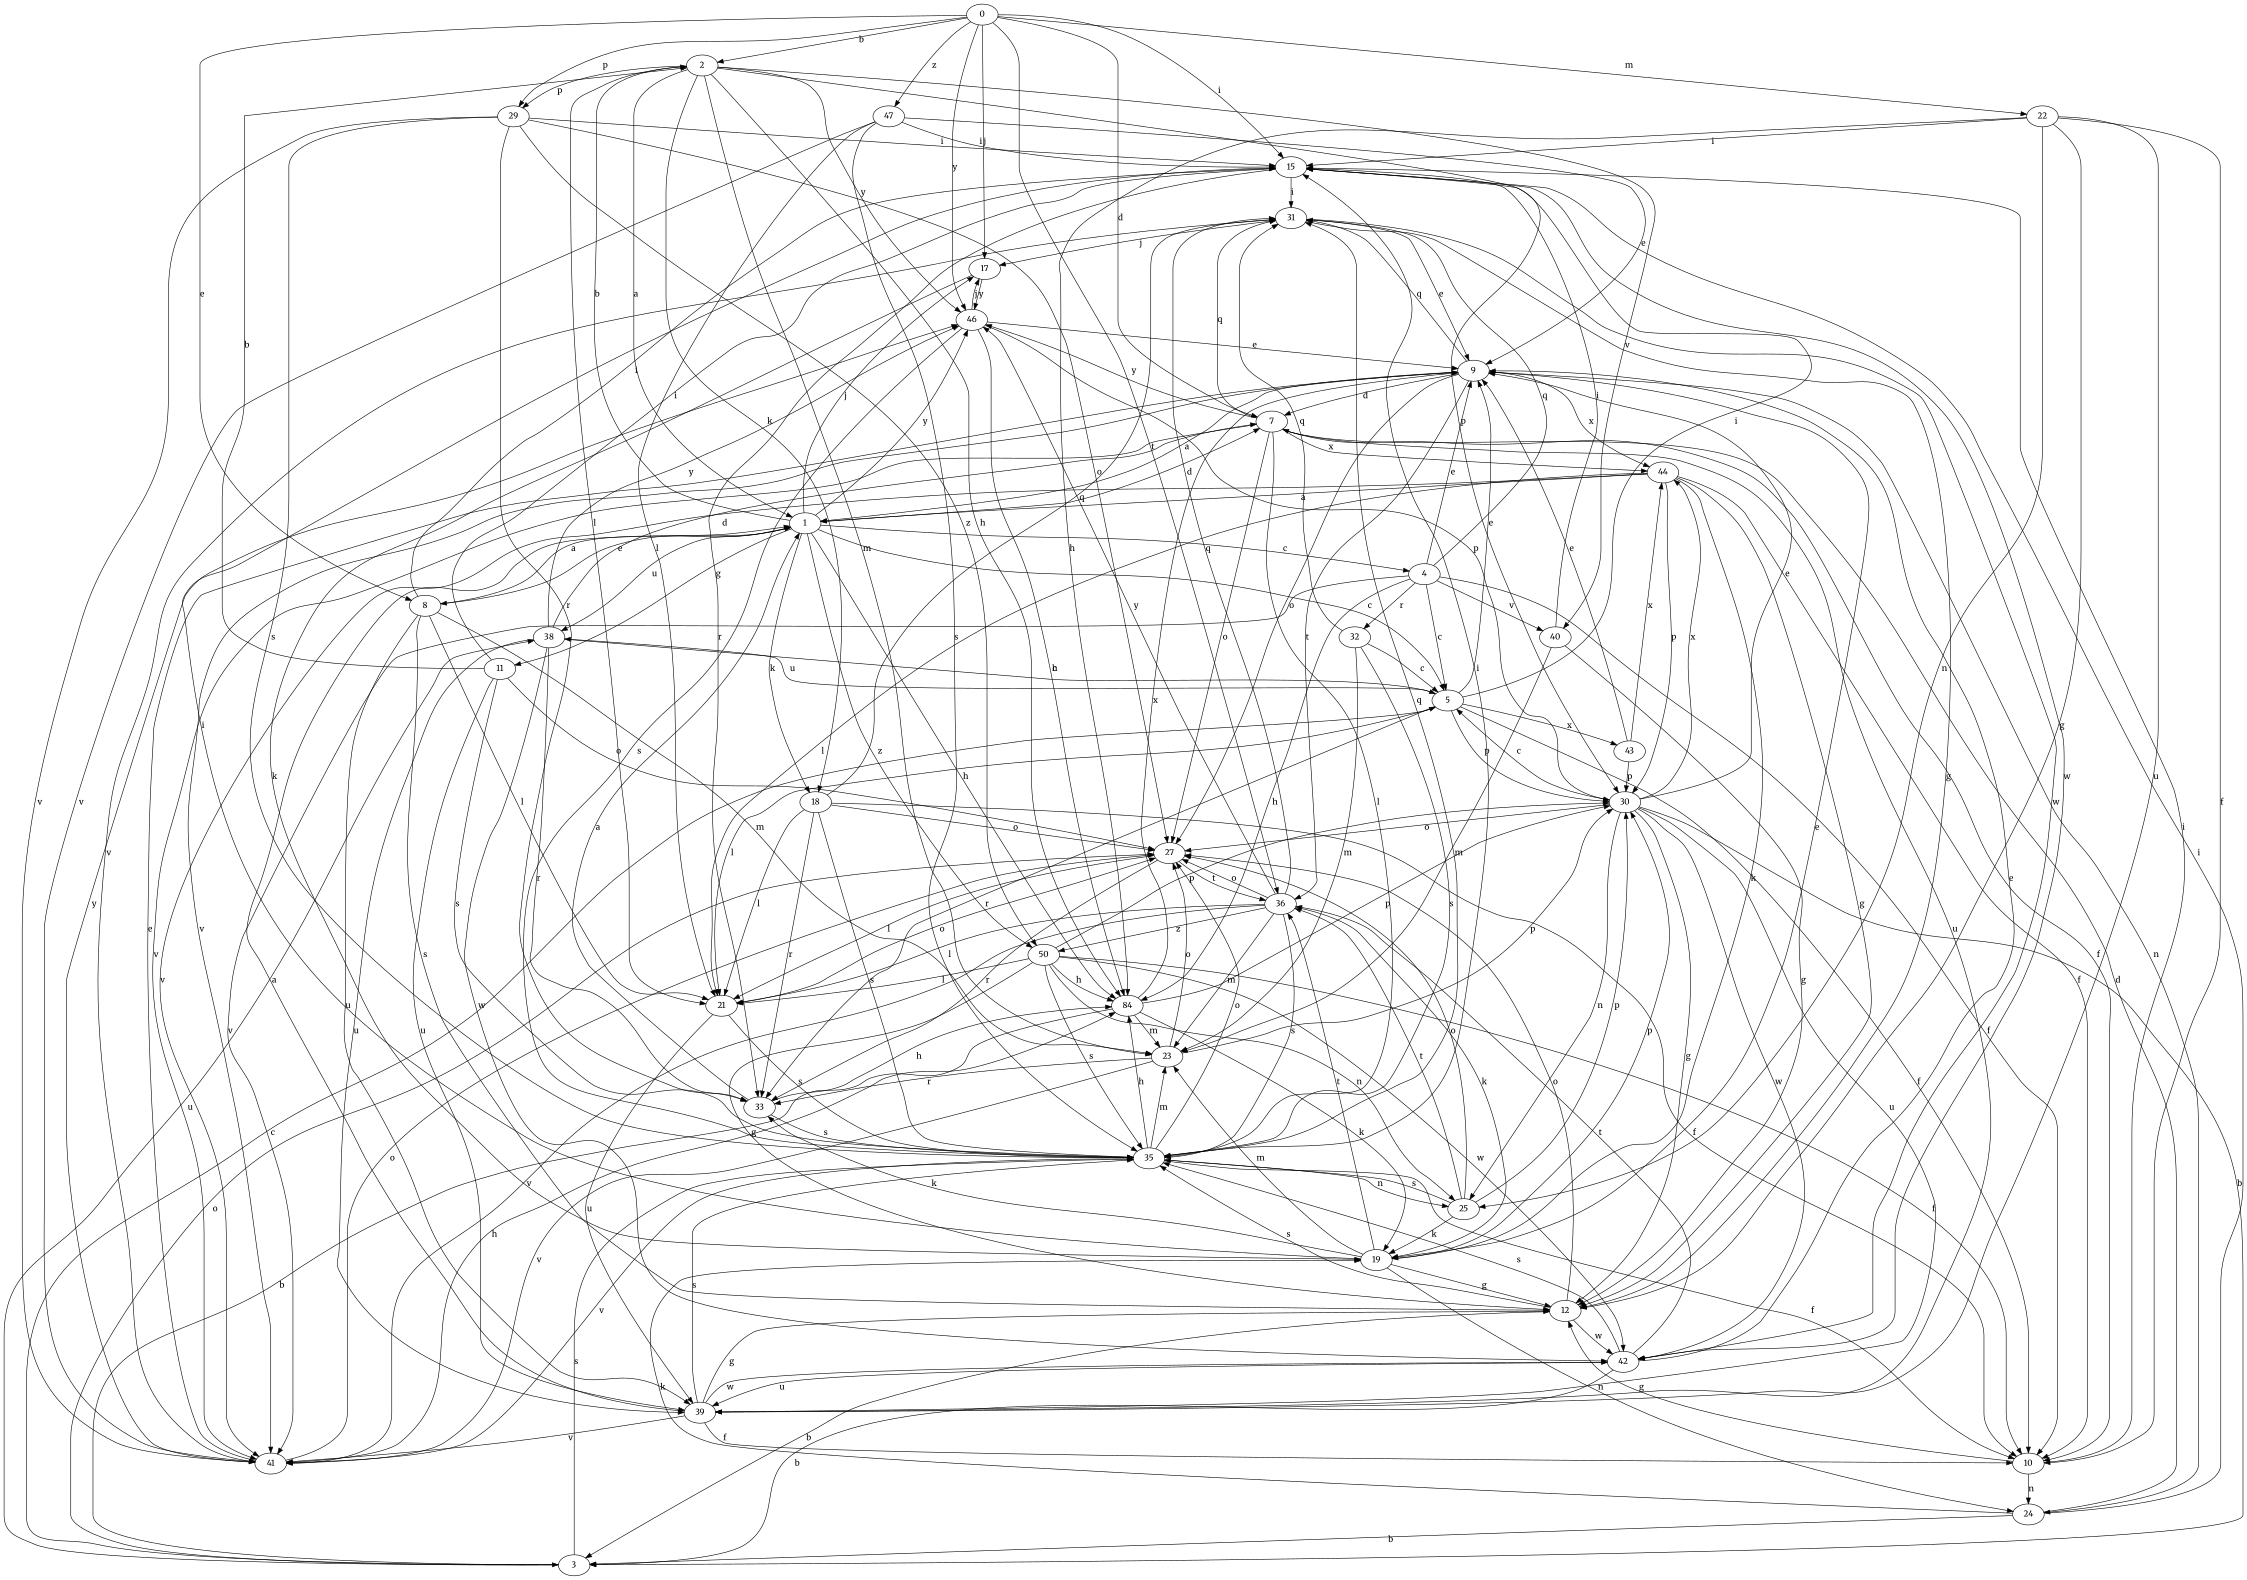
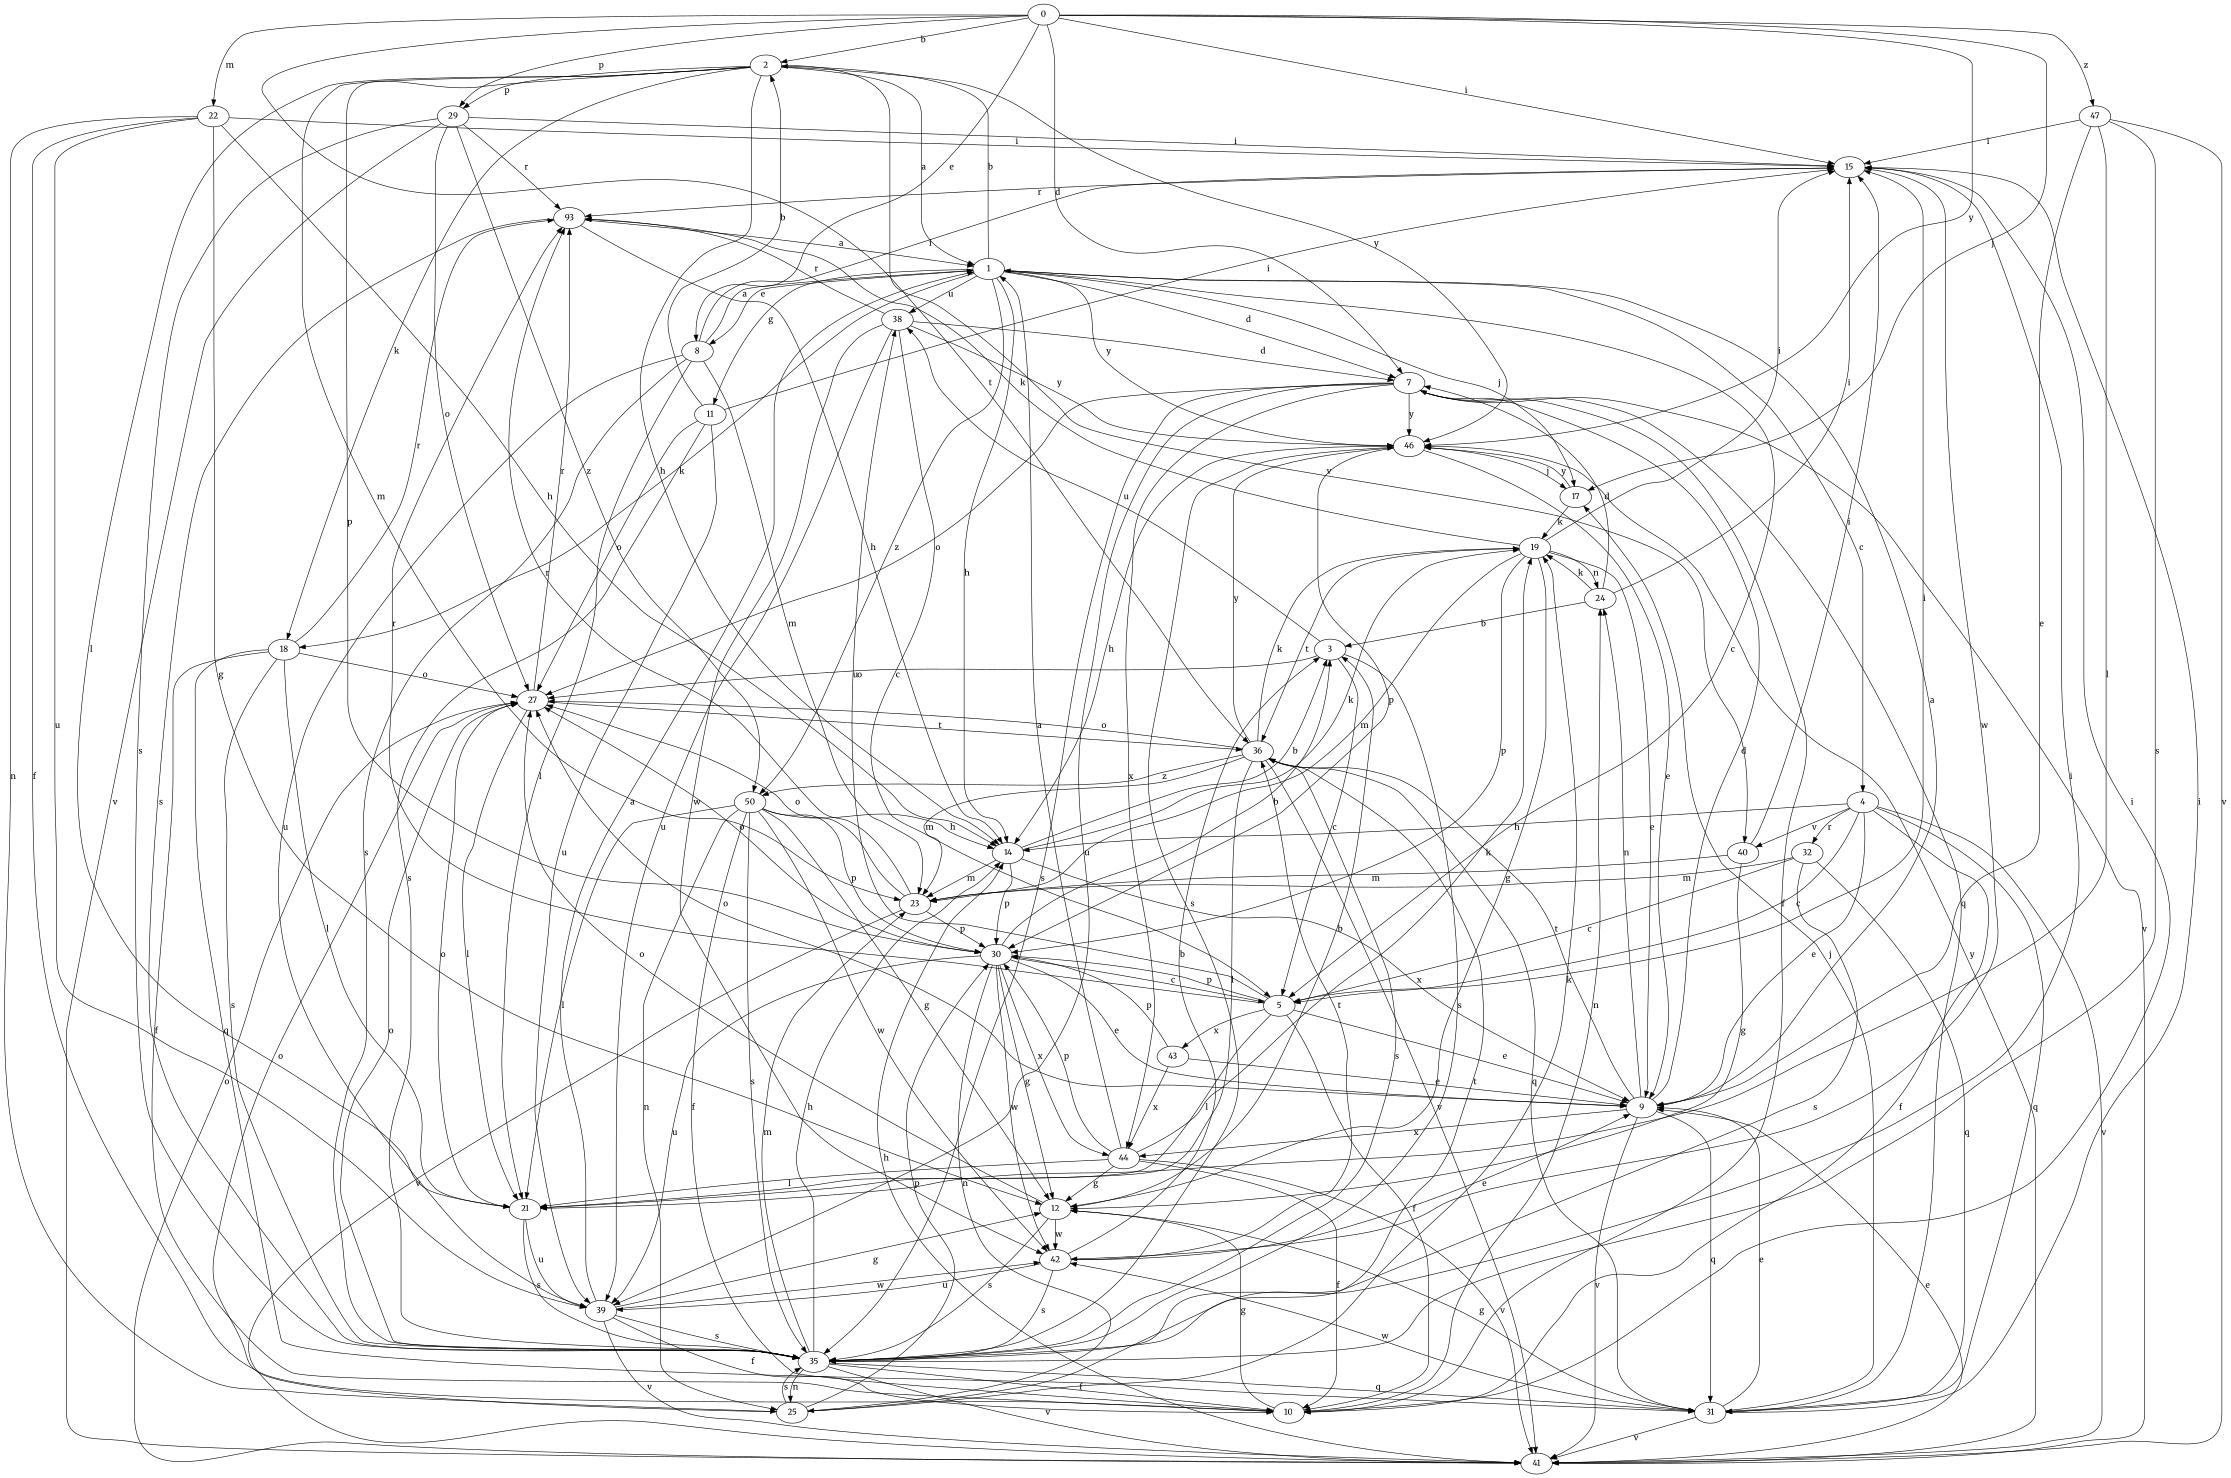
(1291, 190) -> (2196, 845)
(1378, 802) -> (1043, 879)
(1127, 1006) -> (1008, 853)
(760, 1107) -> (569, 218)
(725, 1295) -> (367, 1006)
